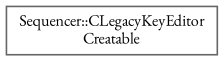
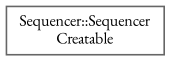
(112, 31) -> (85, 31)
